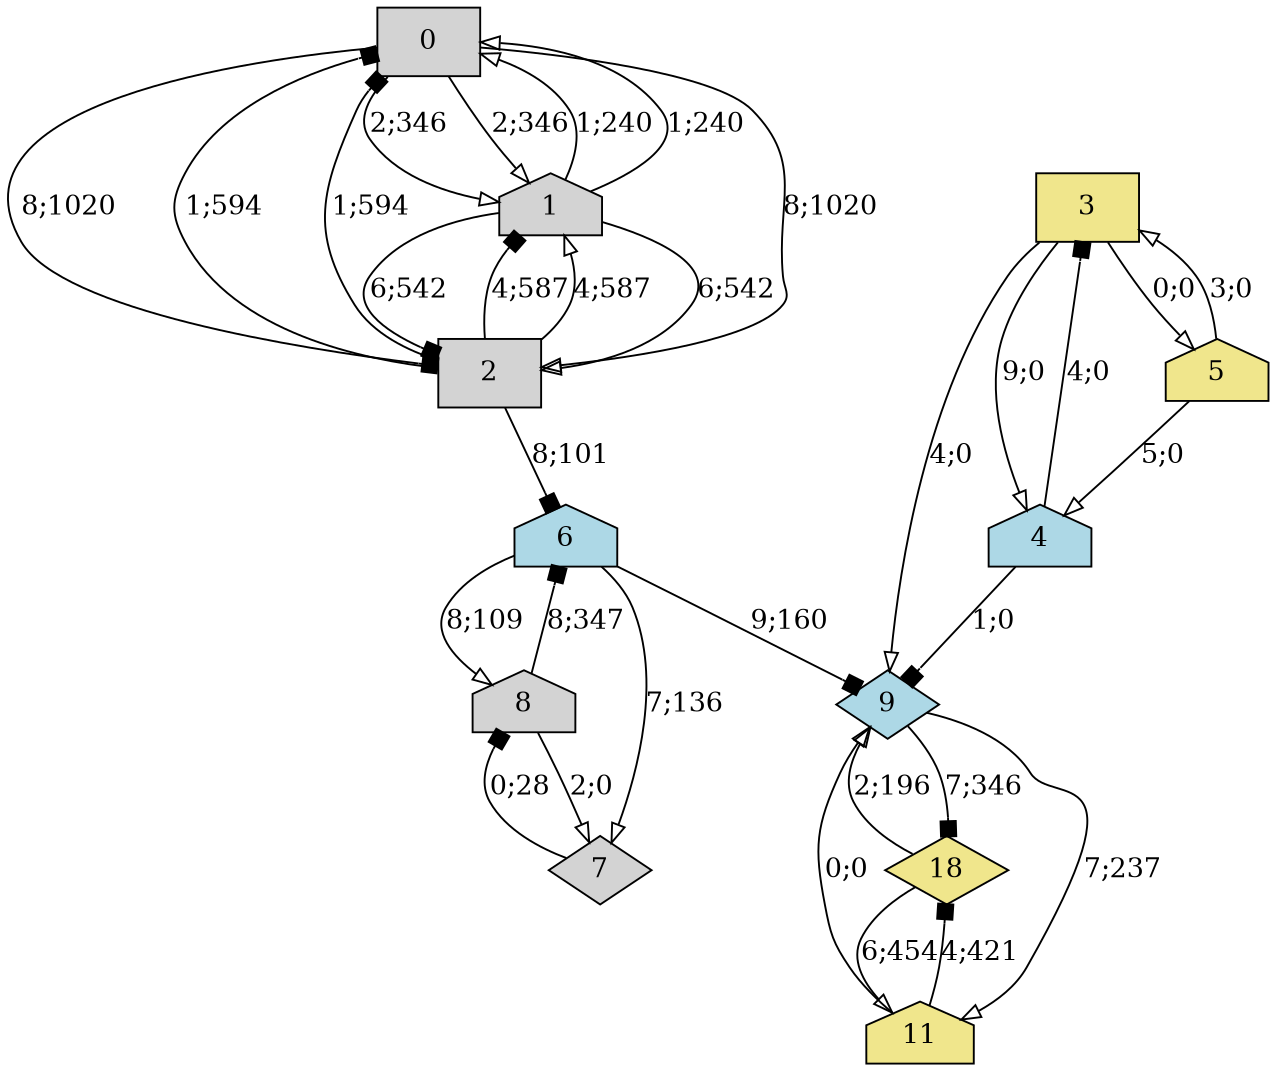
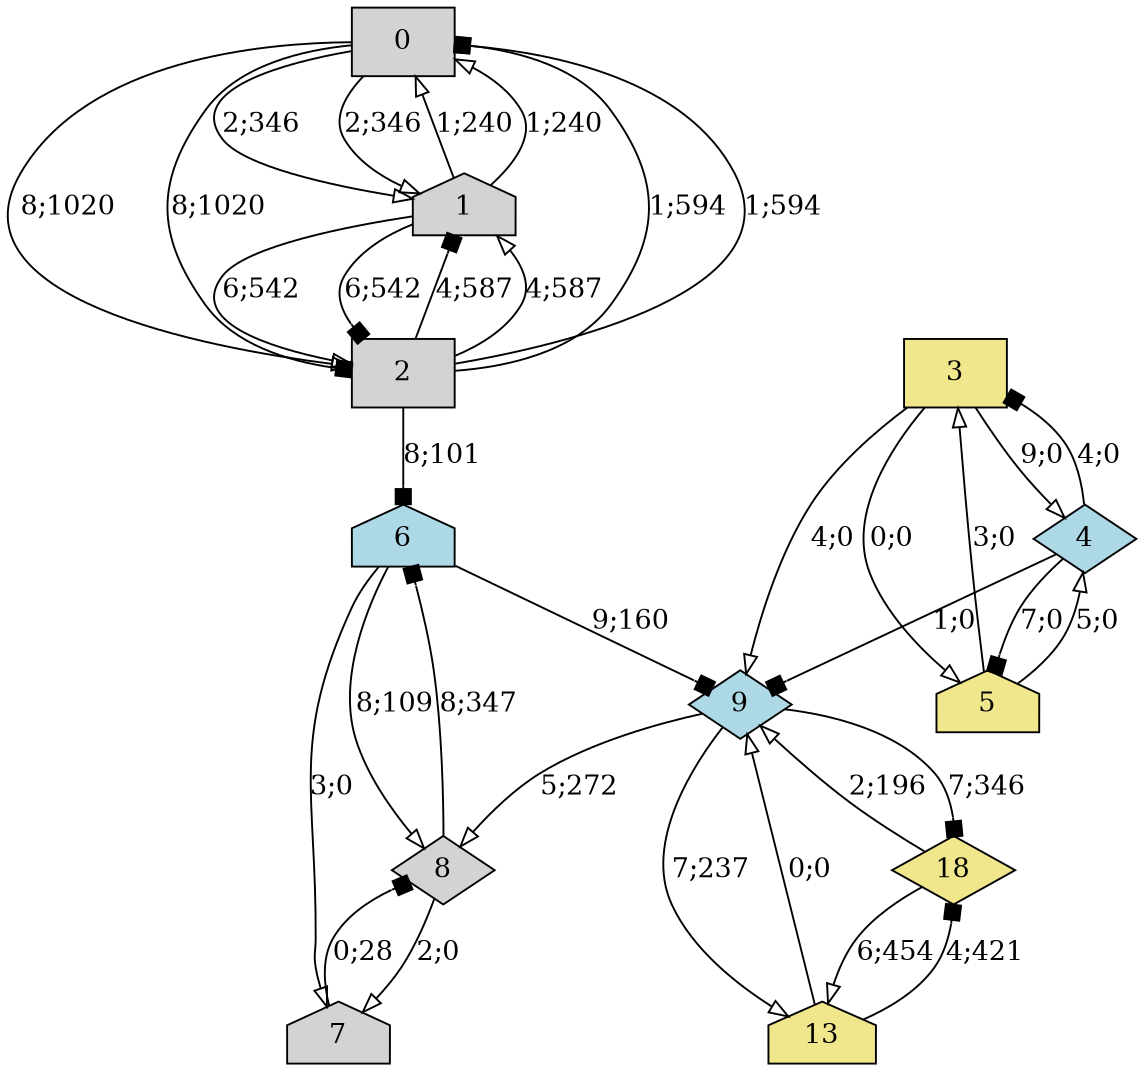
(1040, 539) -> (1085, 539)
none -> (1024, 602)
(524, 705) -> (443, 870)
(685, 705) -> (332, 787)
none -> (577, 754)
(600, 870) -> (339, 1036)
(920, 1036) -> (822, 1036)
